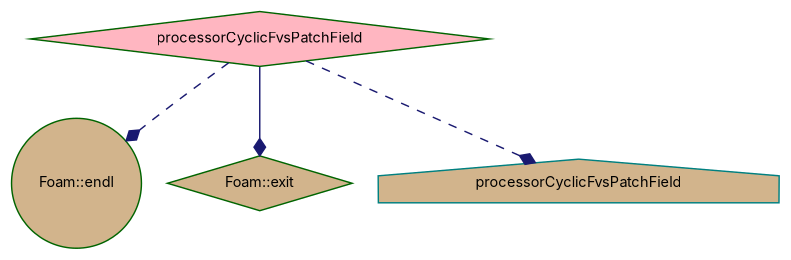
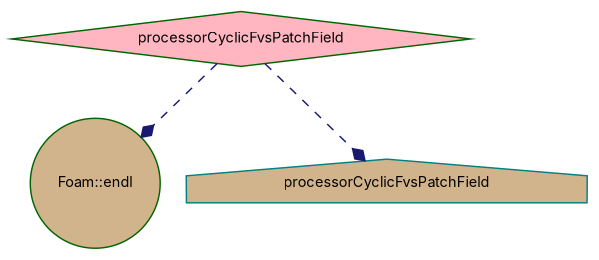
(260, 183) -> none
